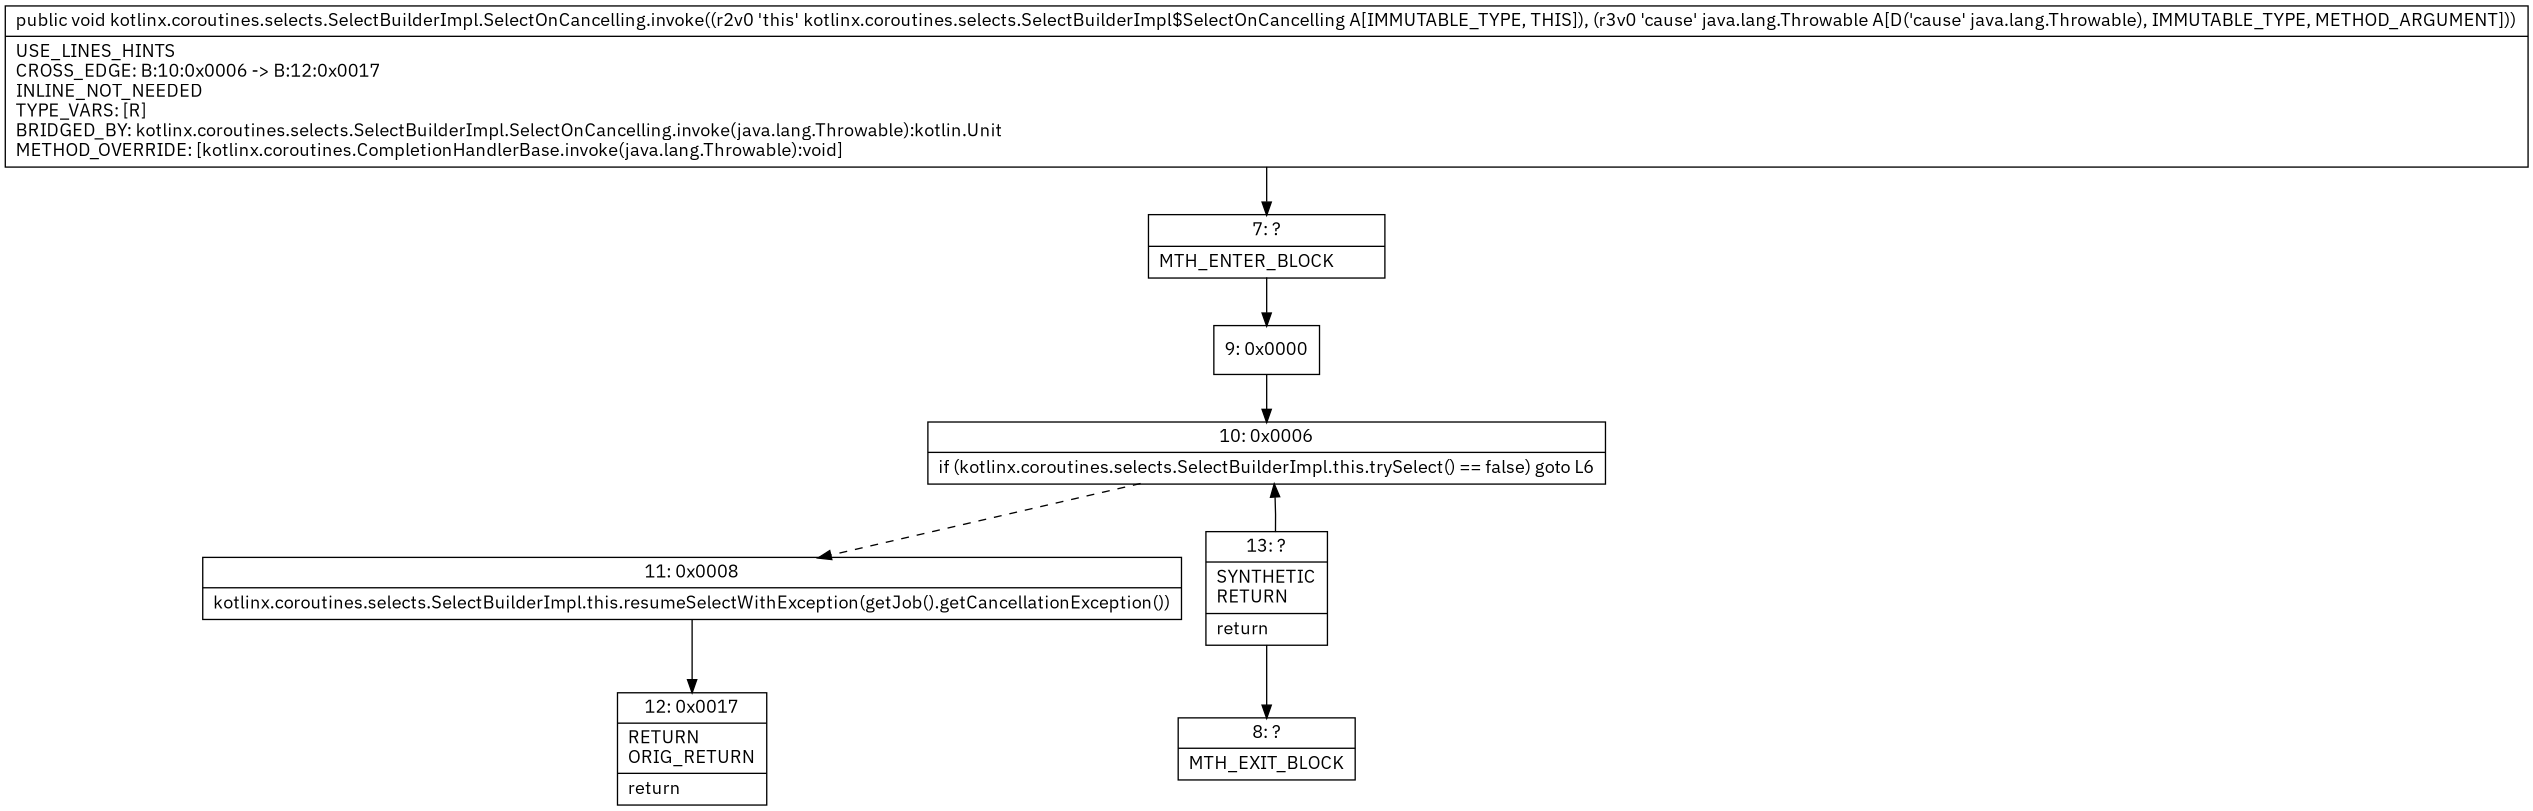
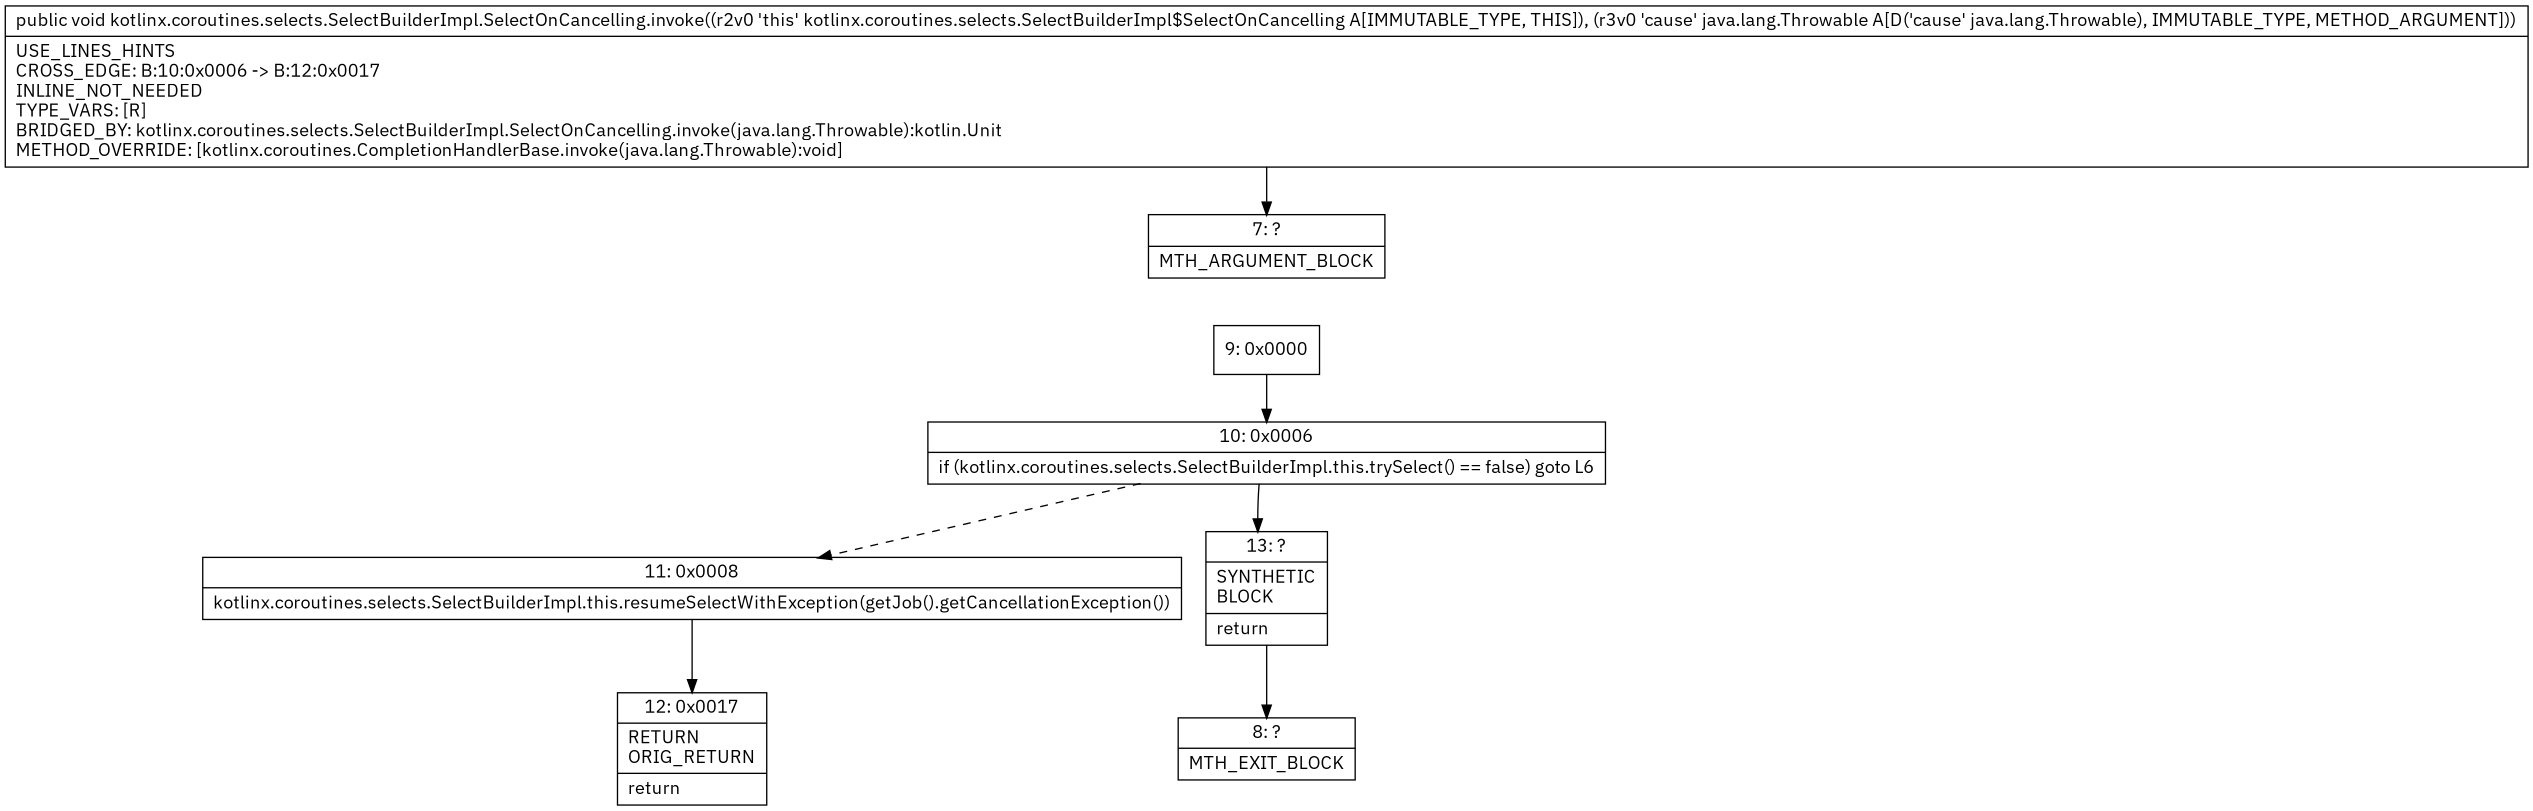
(1247, 262) -> (1267, 262)
(1267, 295) -> none
(1276, 515) -> (1258, 501)
(1253, 597) -> (1246, 597)
